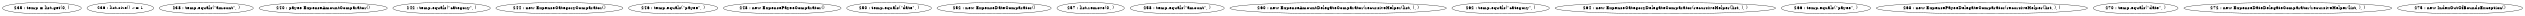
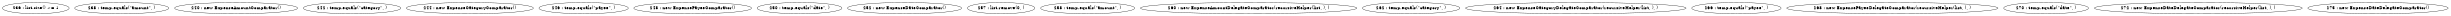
(42, 8) -> none
(323, 8) -> (236, 8)
(2460, 8) -> (2378, 8)
